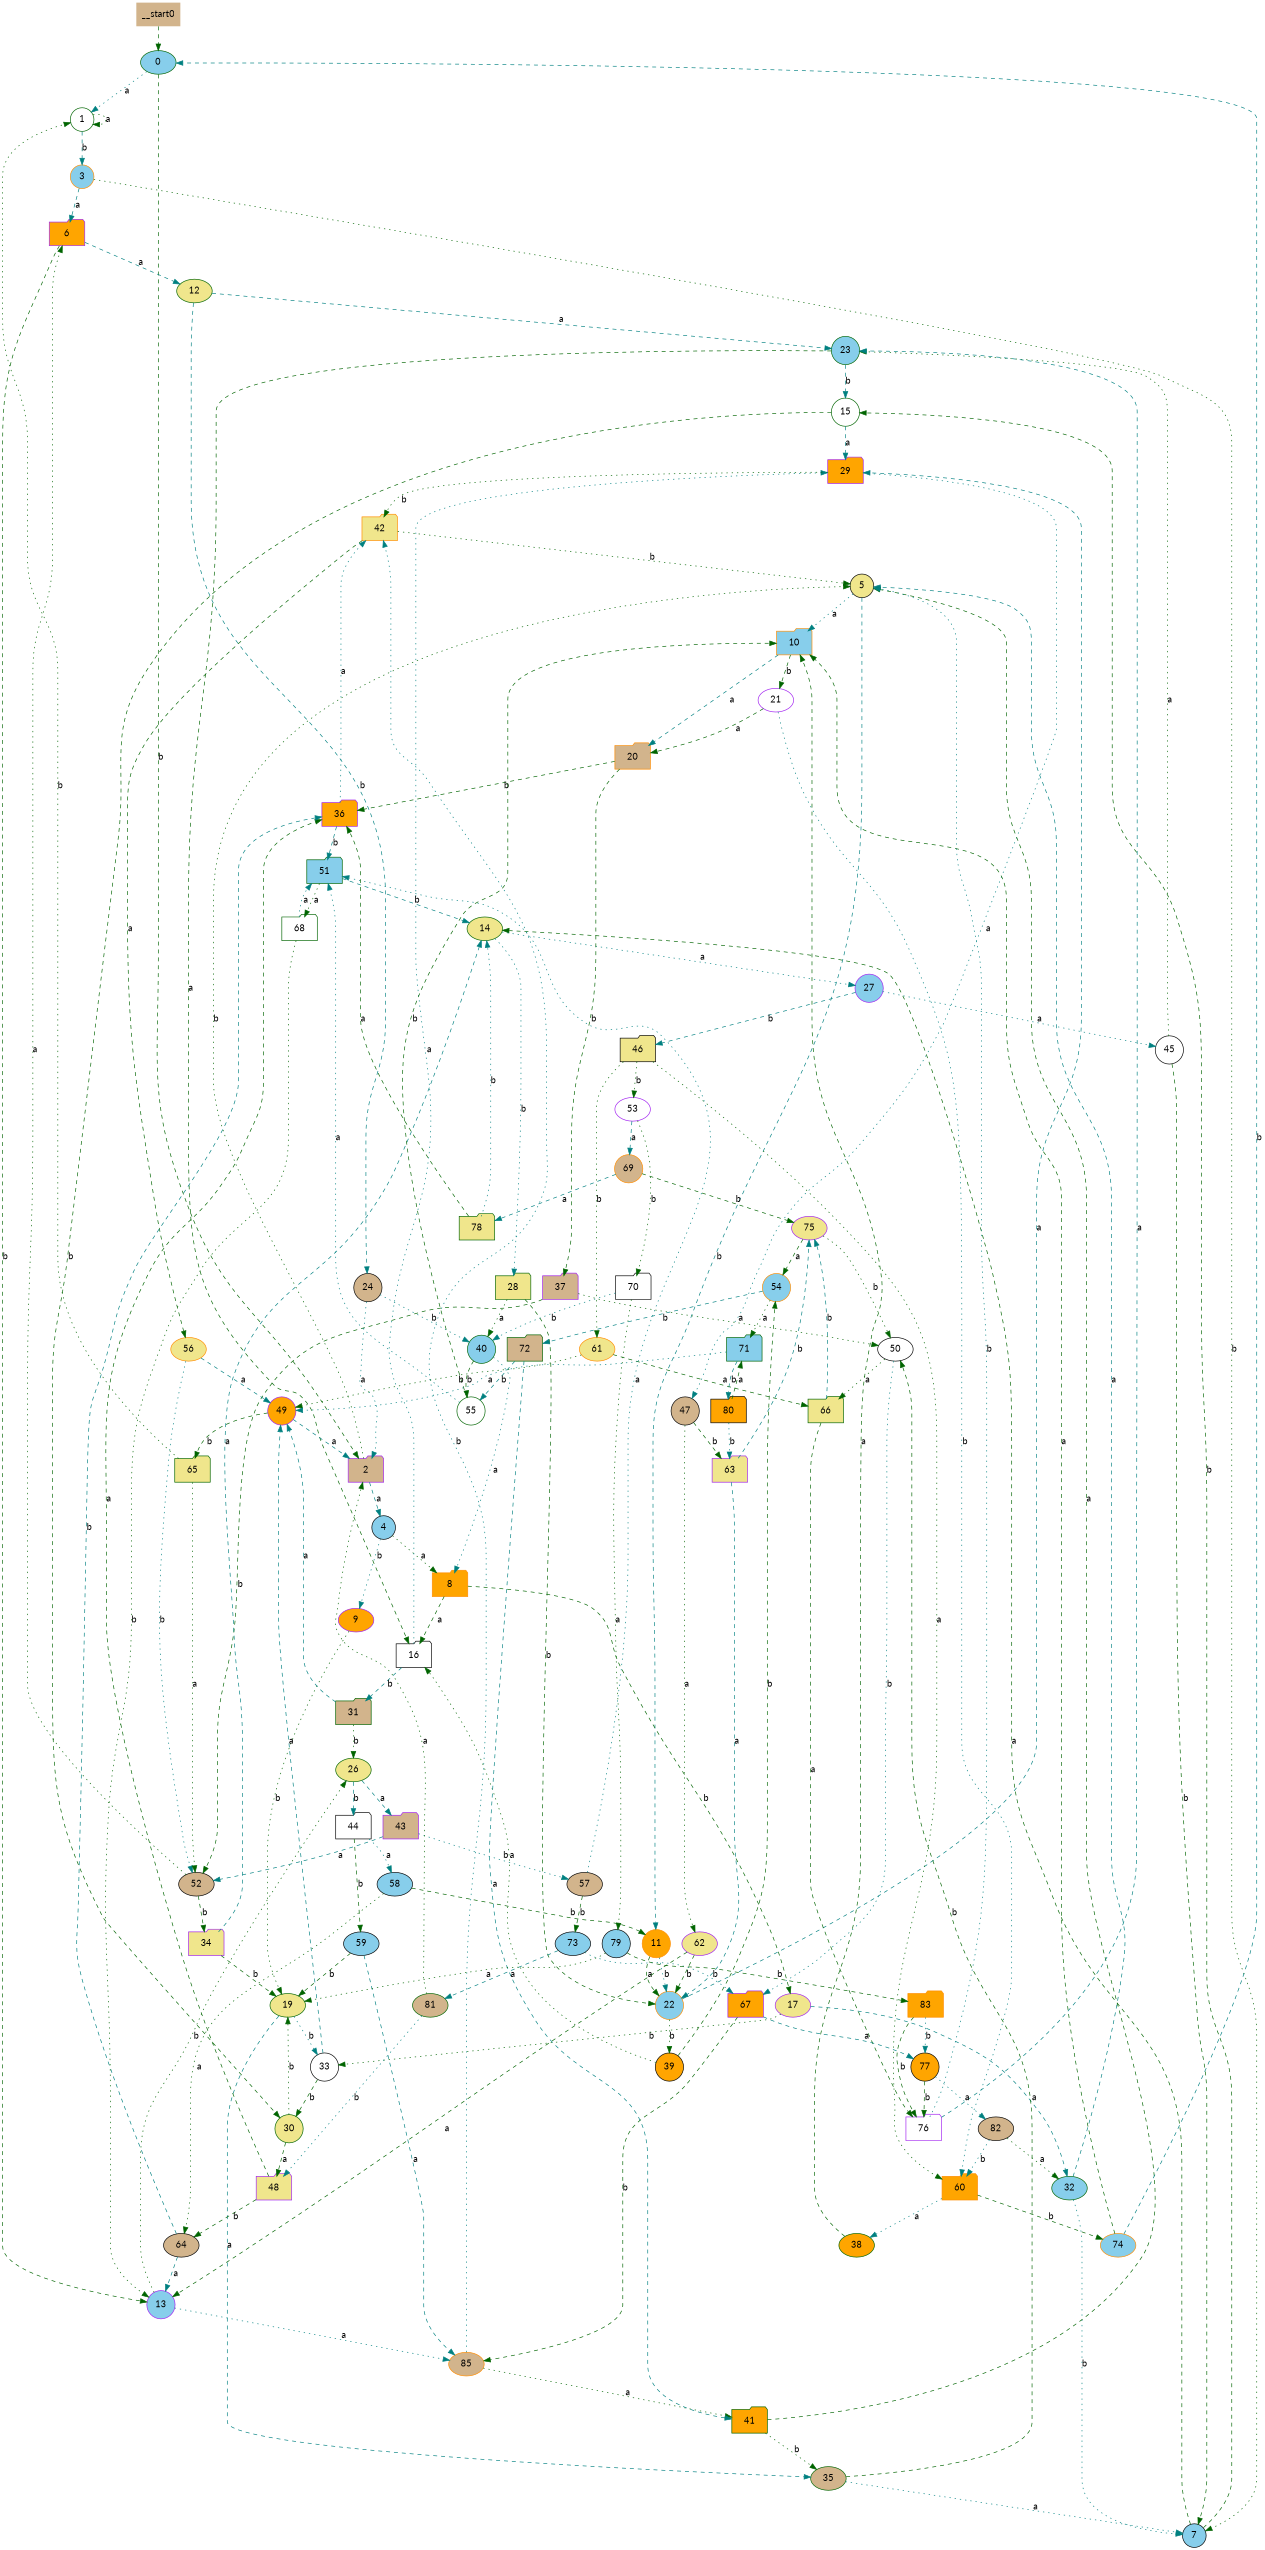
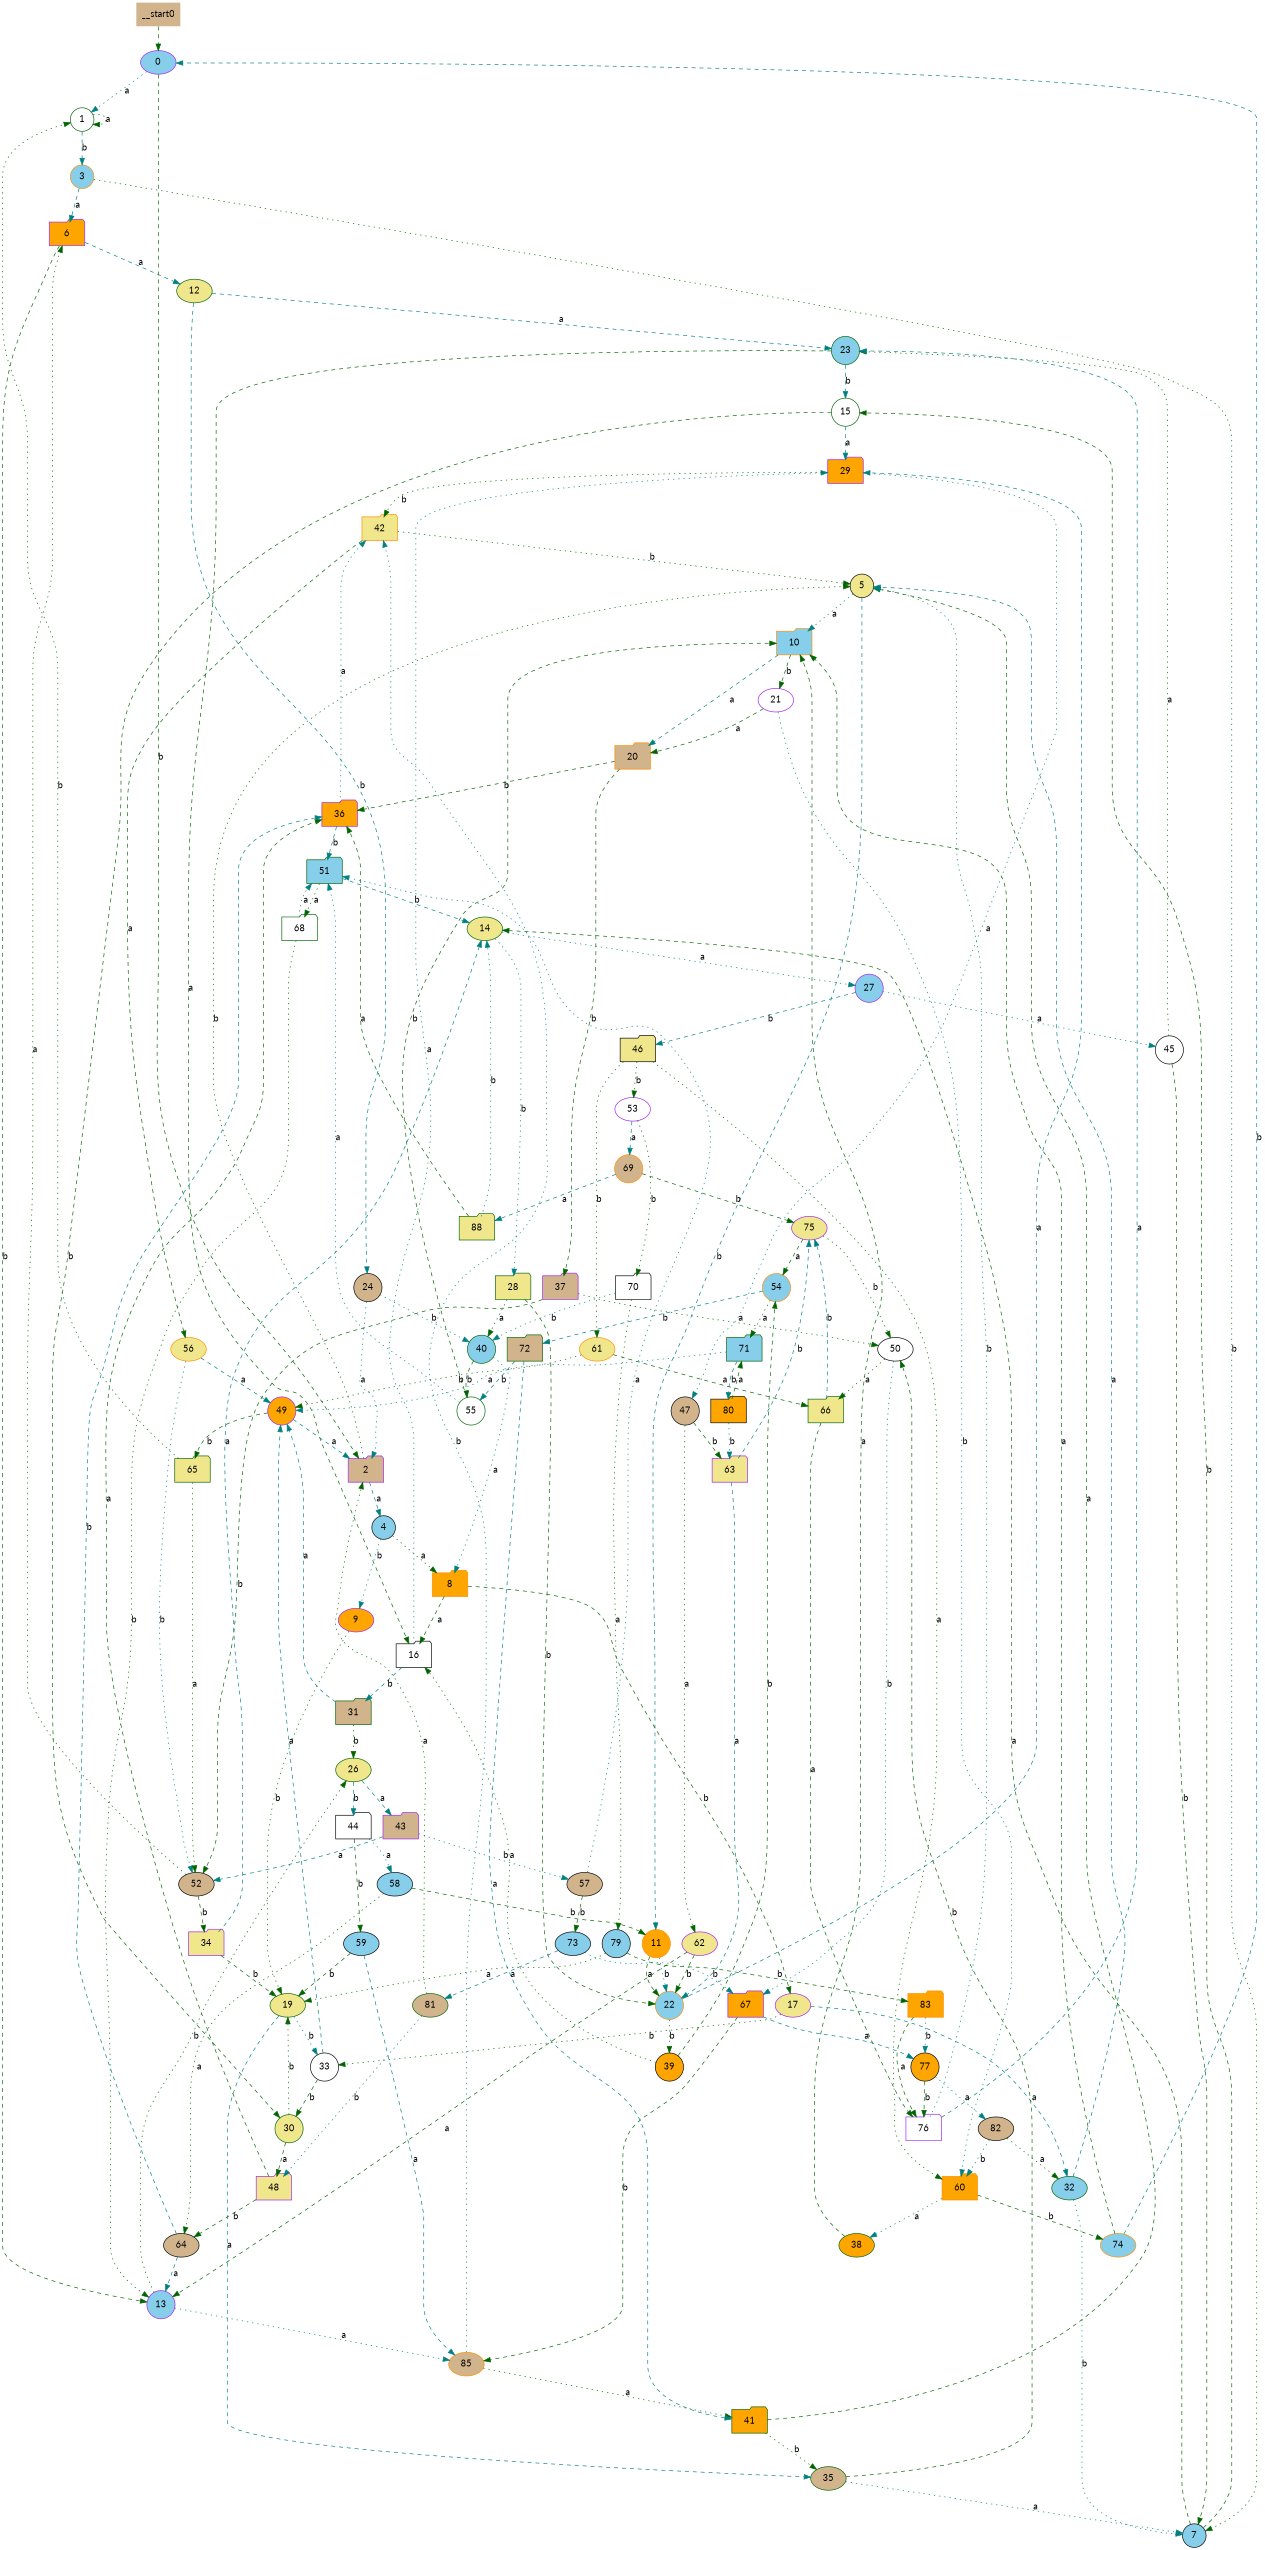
(158, 62) -> (158, 62)
(477, 1228) -> (477, 1228)
(903, 2067) -> (903, 2067)
